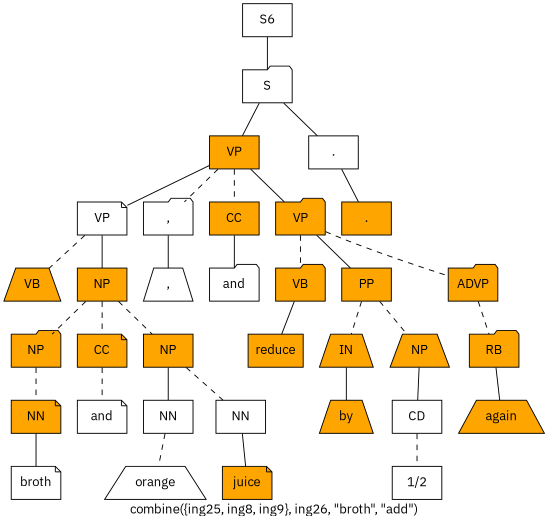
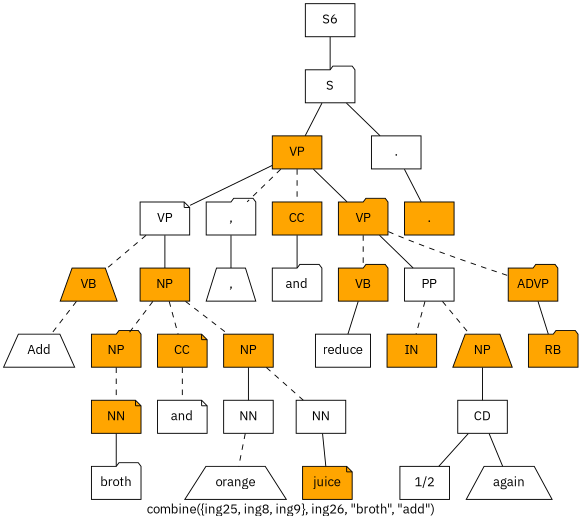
(367, 285) -> (429, 285)
(484, 318) -> (543, 318)
none -> (39, 351)
(276, 351) -> (343, 351)
(346, 351) -> (412, 351)
(498, 384) -> (496, 450)
(346, 417) -> none
(501, 417) -> (509, 483)
(417, 450) -> (454, 450)
(36, 483) -> (116, 483)
